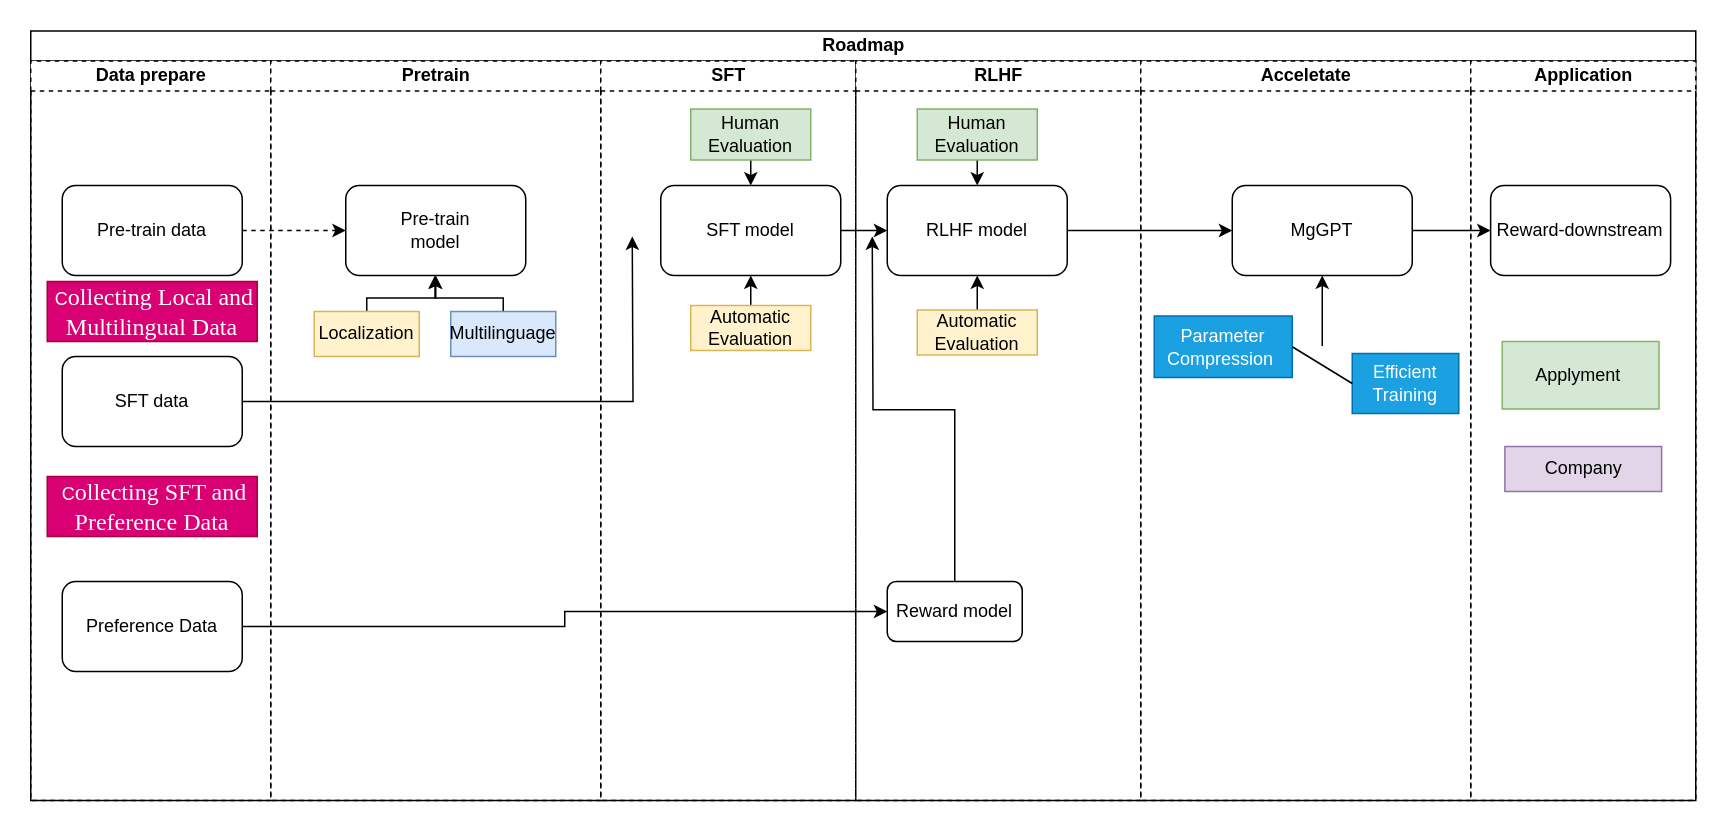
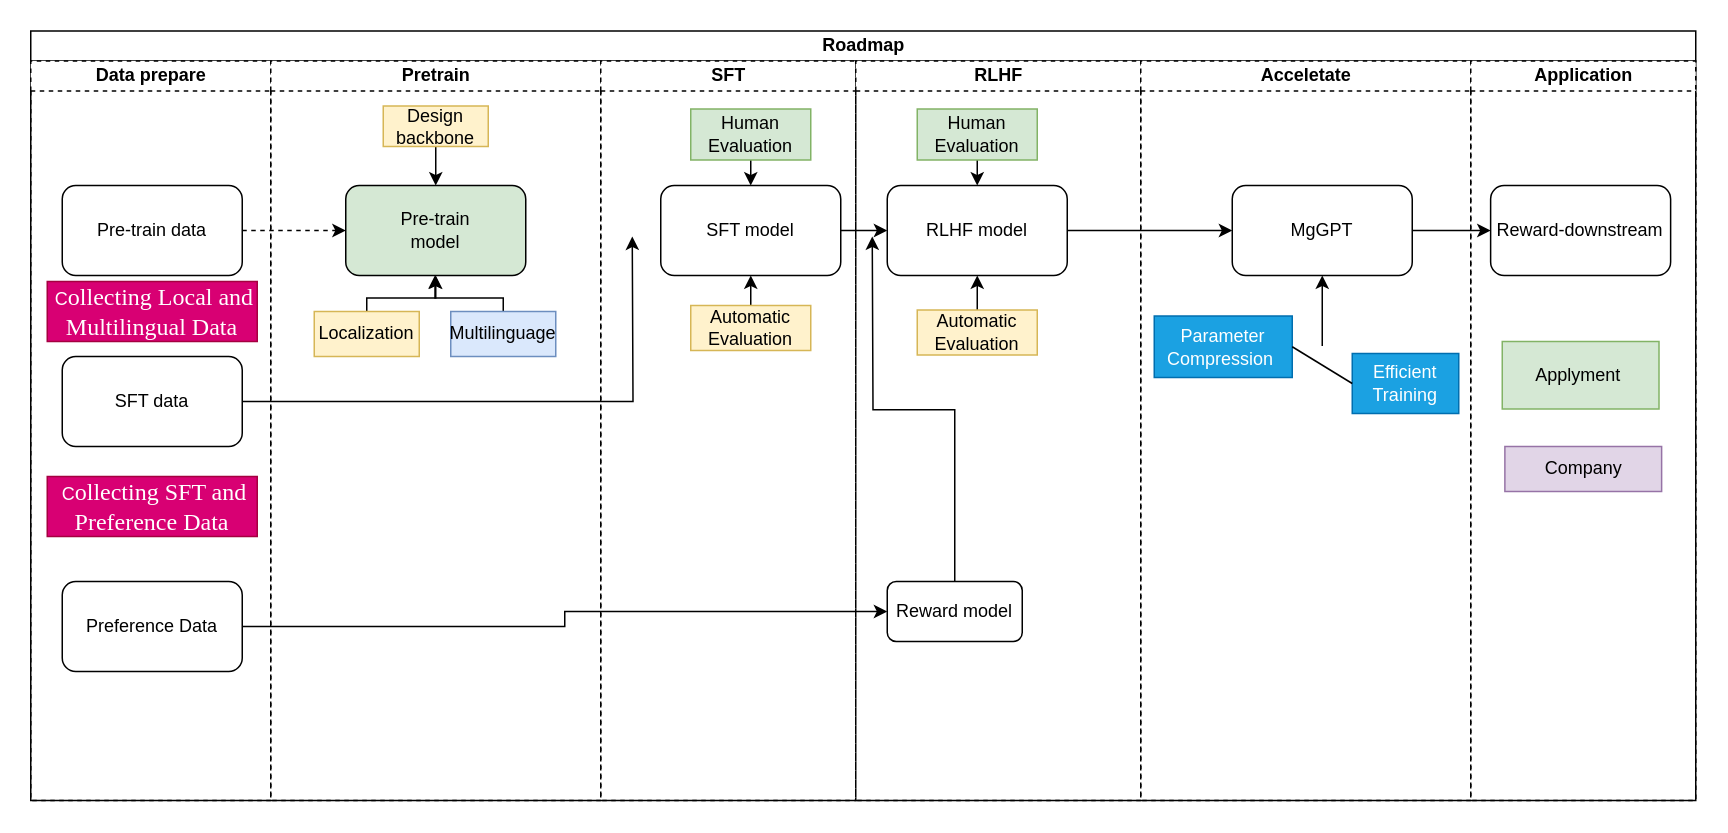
none -> (436, 126)
none -> (436, 171)
(436, 230) -> (436, 230)
